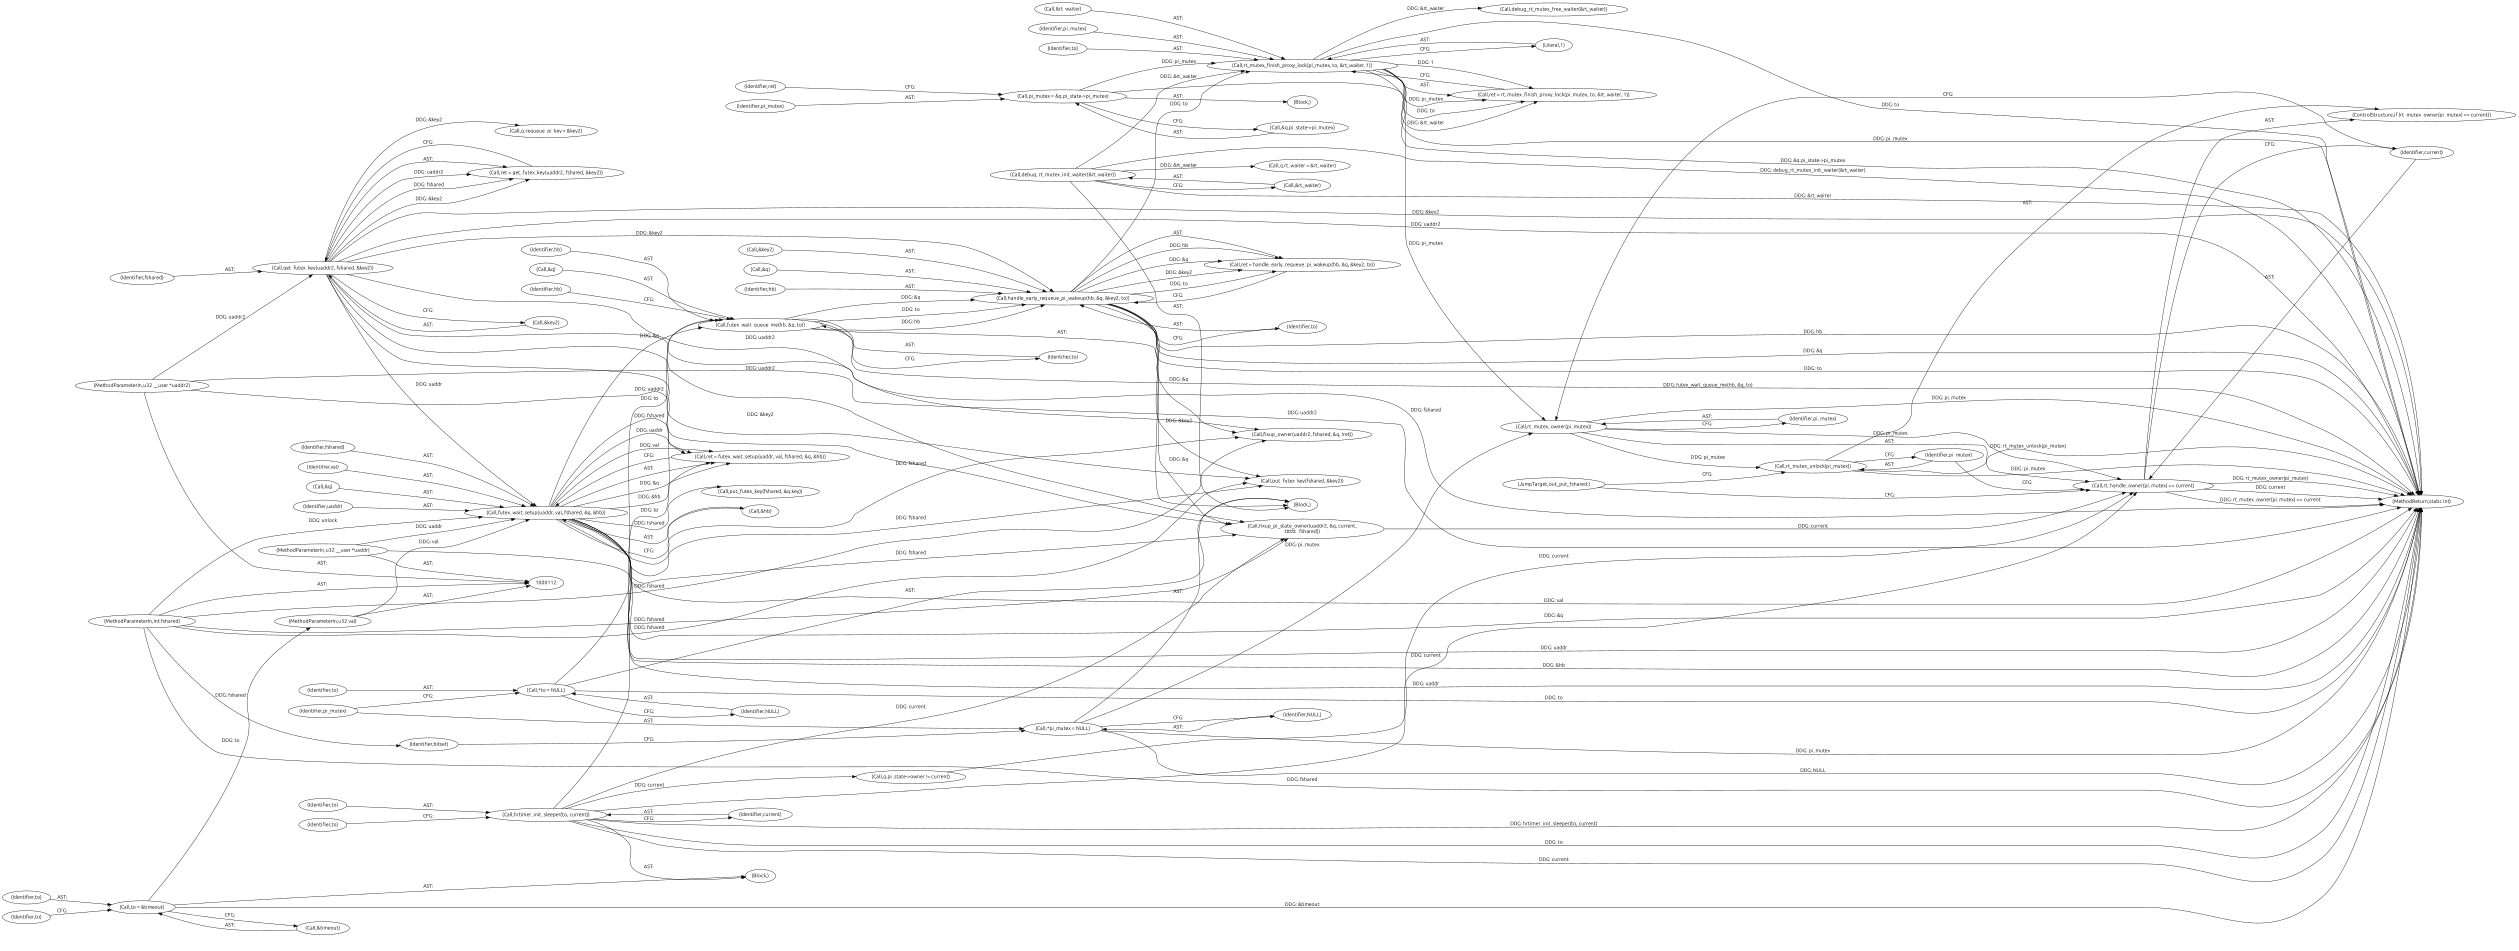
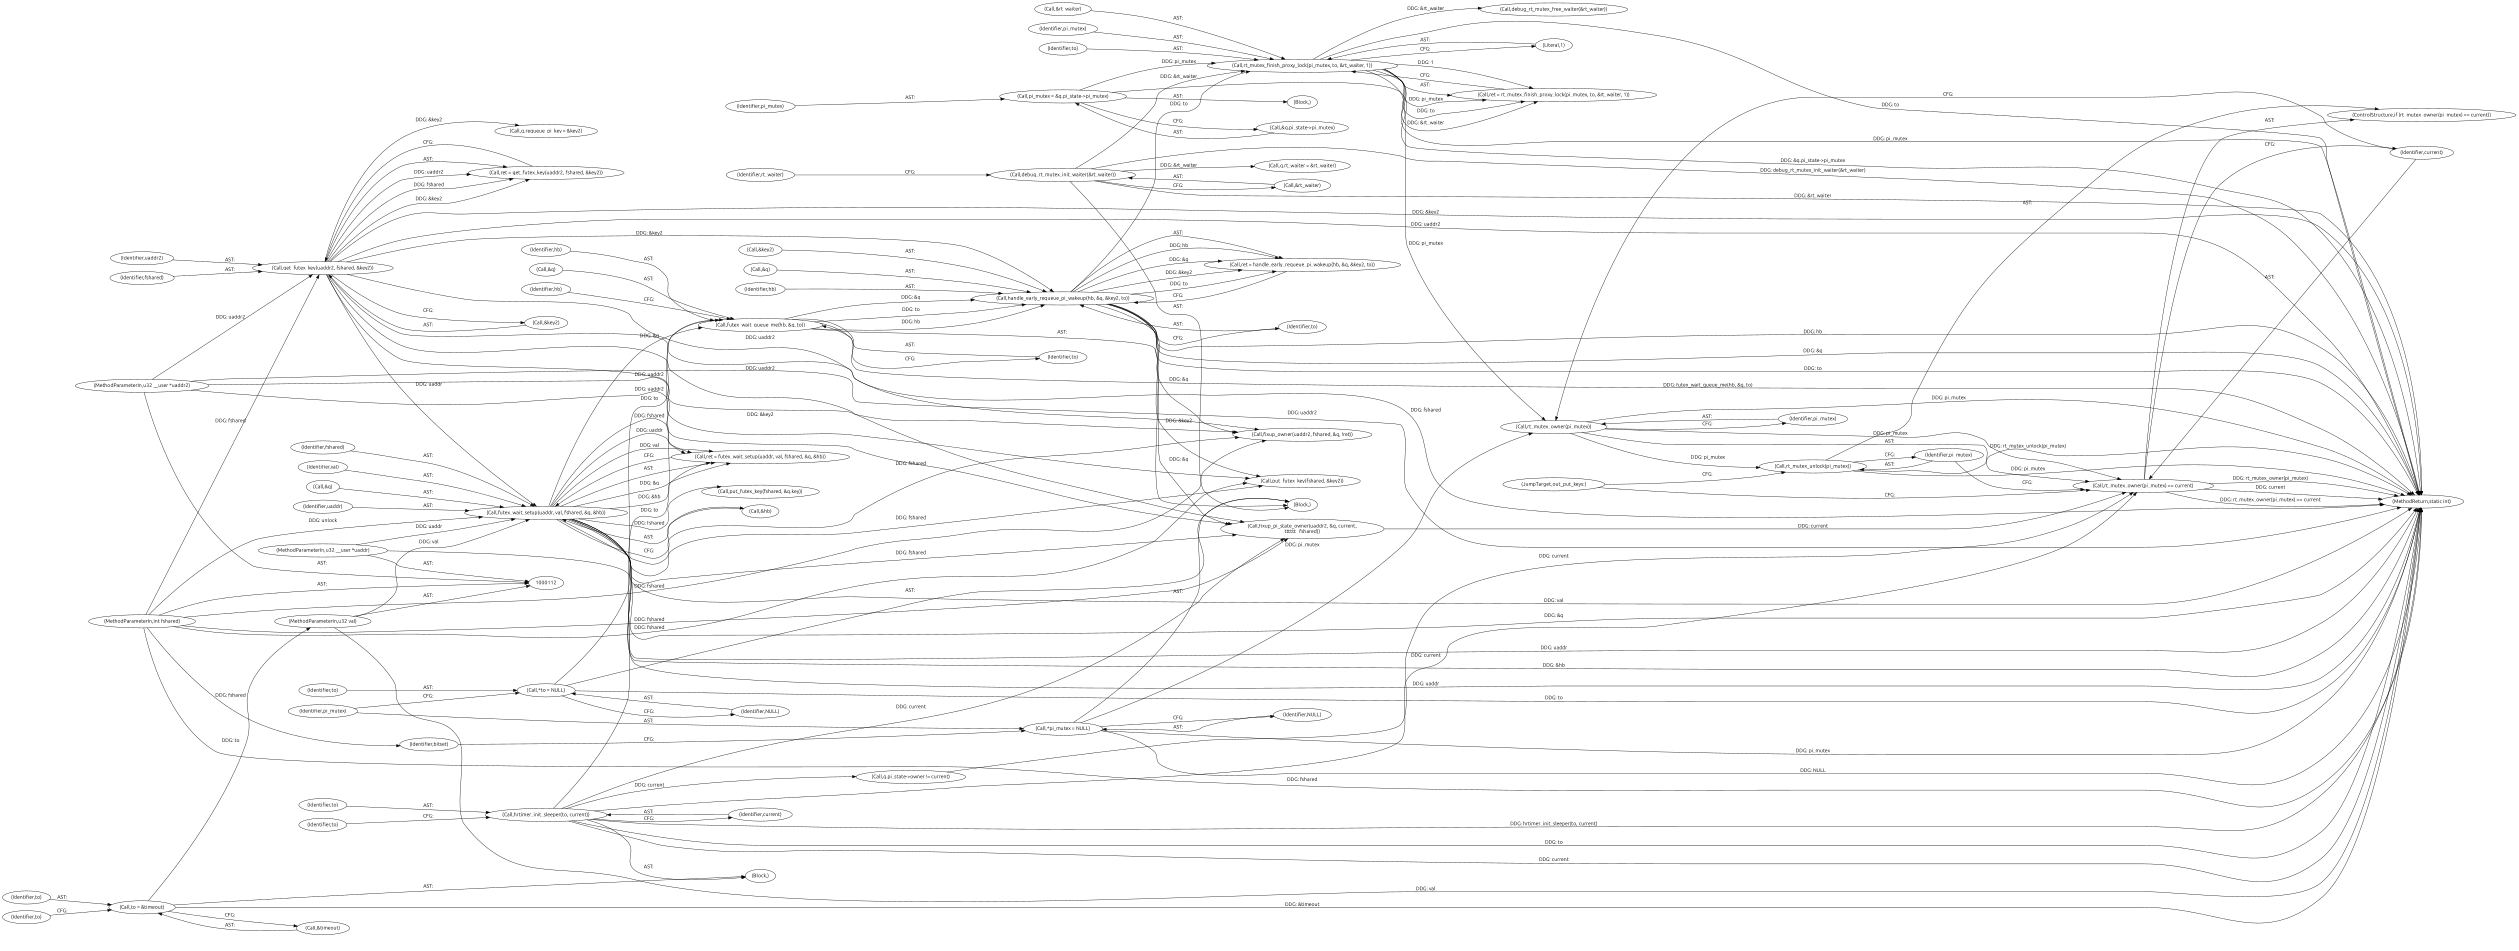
(760, 87) -> none
none -> (760, 175)
none -> (142, 258)
none -> (712, 408)
none -> (232, 446)
(1554, 484) -> (1554, 484)
(2143, 486) -> (2143, 486)
none -> (1449, 892)
